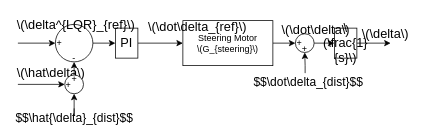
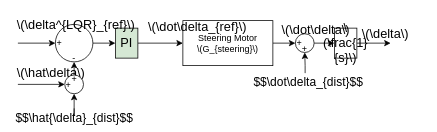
(126, 43) -> (126, 43)
